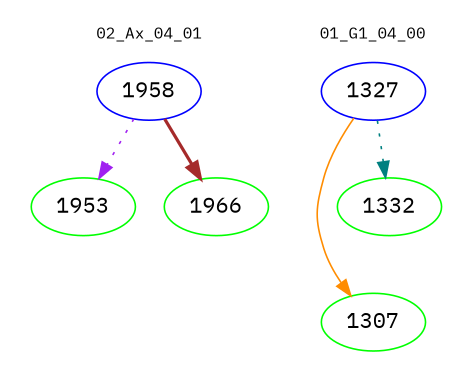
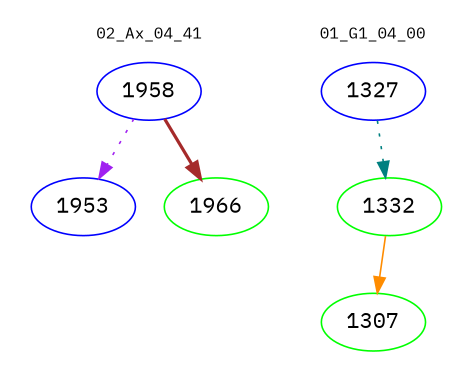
(150, 34) -> (150, 34)
(319, 199) -> (383, 257)
(83, 207) -> (83, 207)
